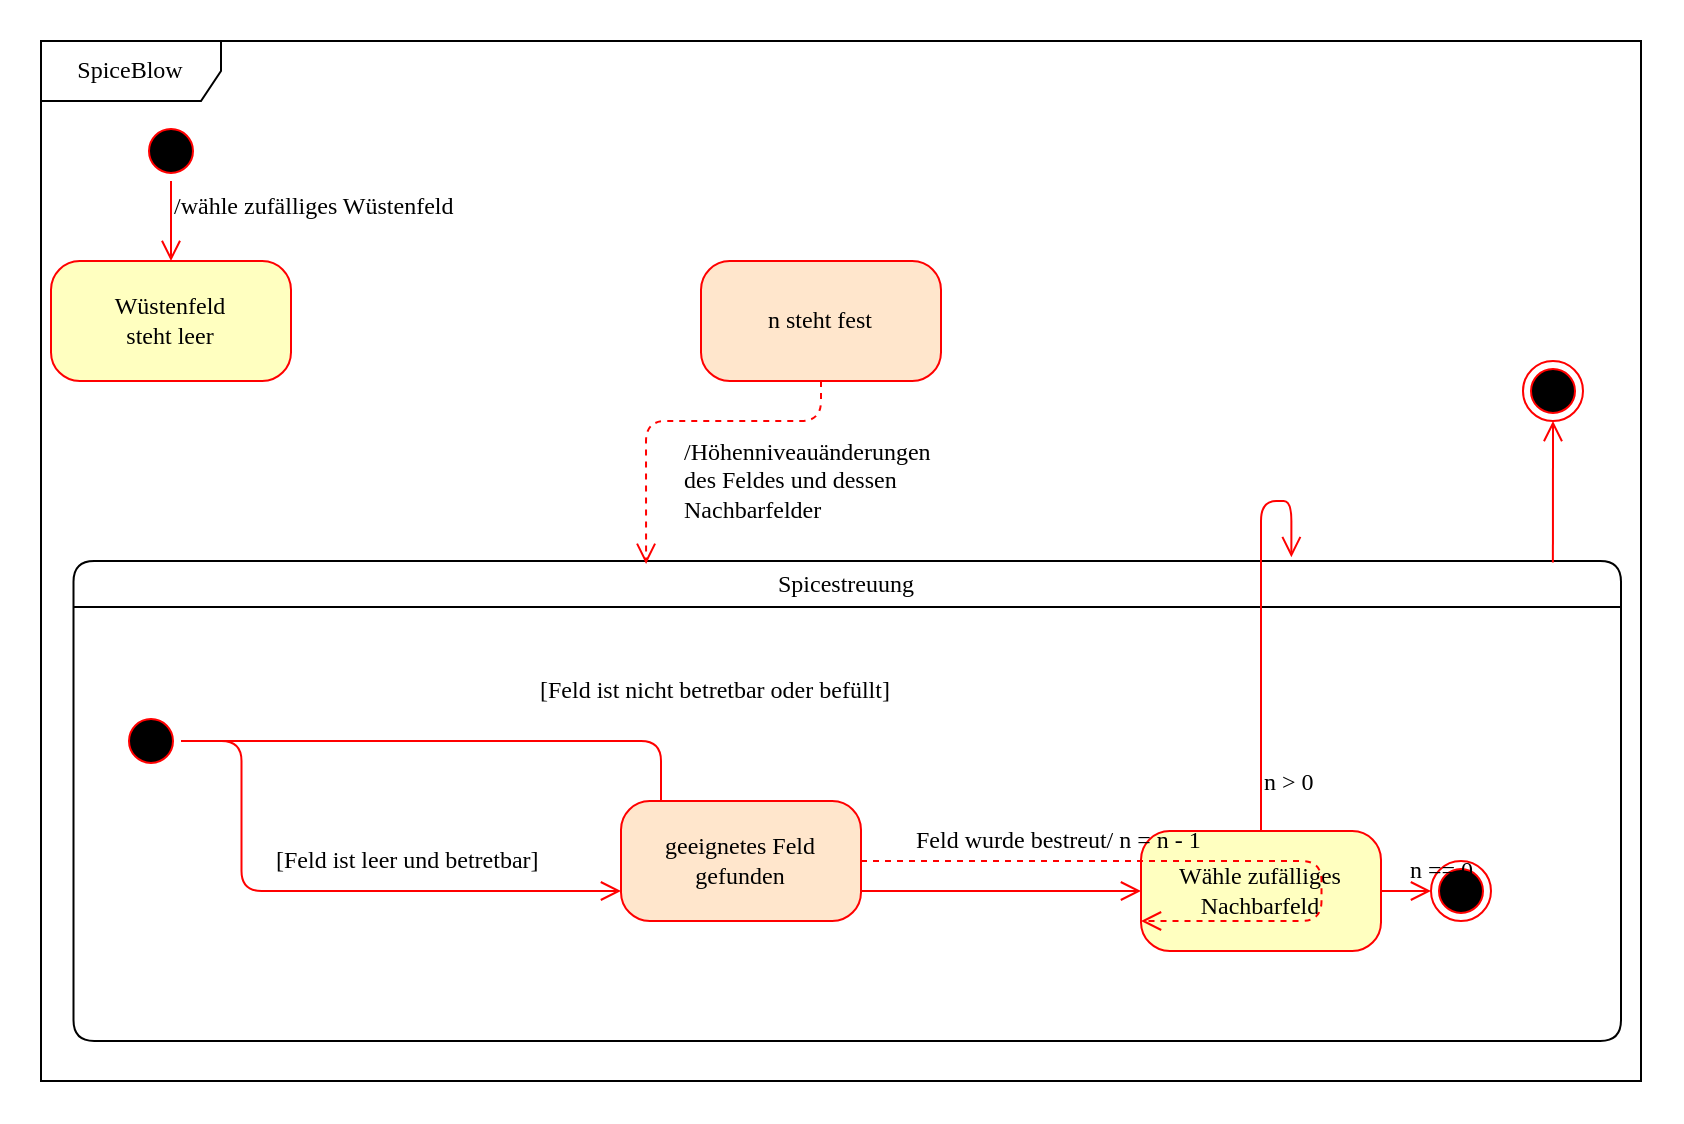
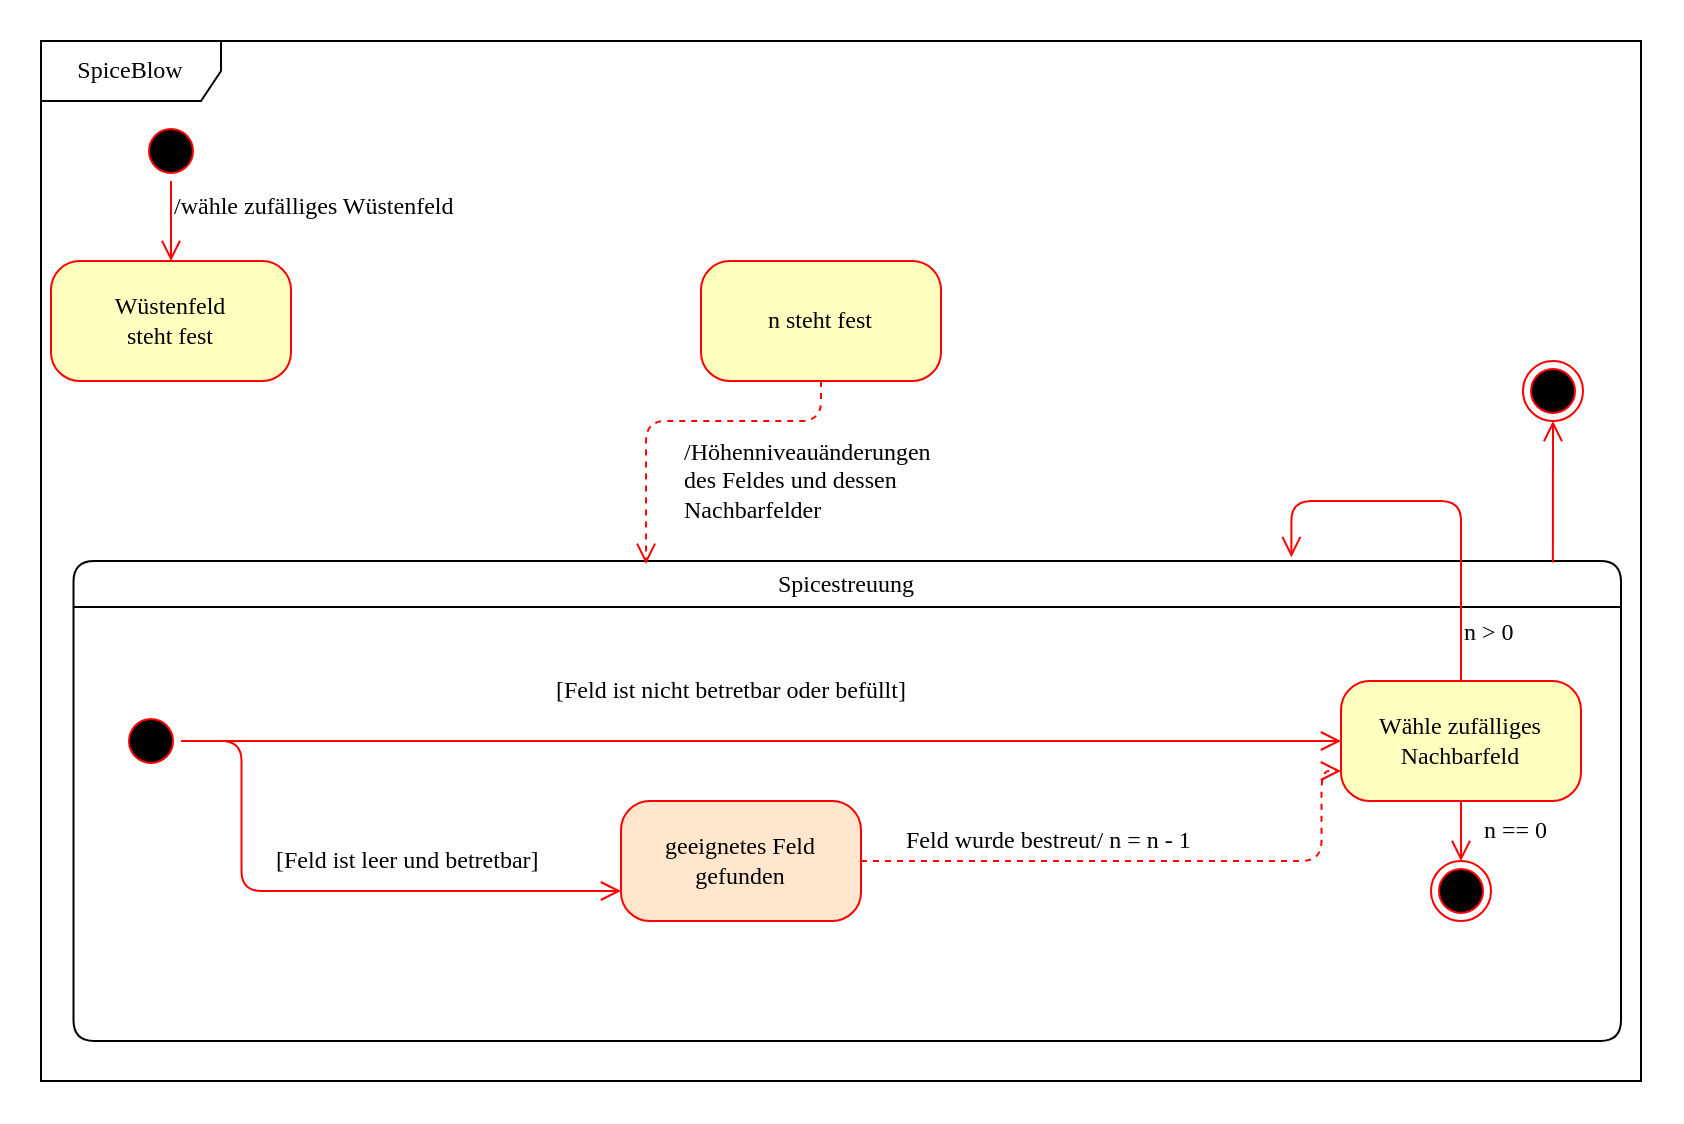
(171, 321) -> (171, 321)
(821, 321) -> (821, 321)
(1261, 891) -> (1461, 741)
